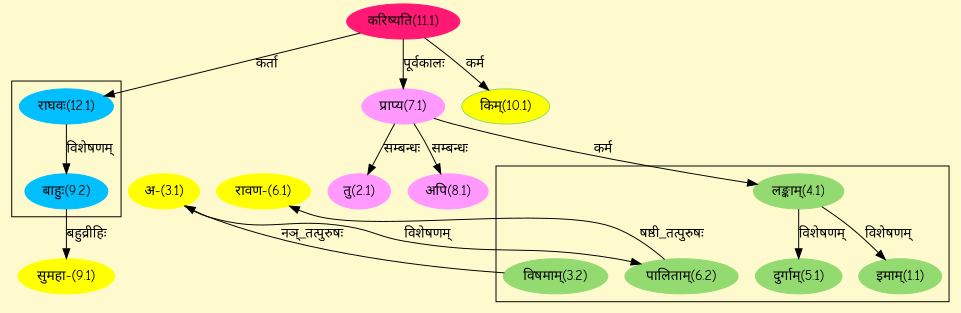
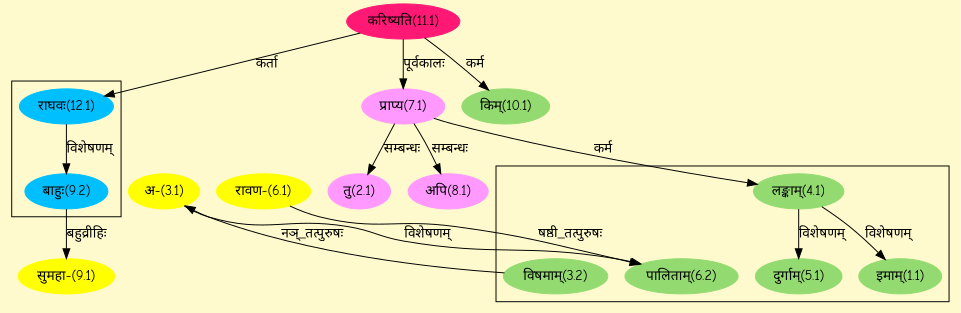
(506, 106) -> (506, 106)
(486, 219) -> (460, 227)
